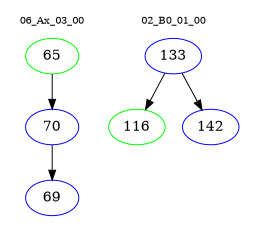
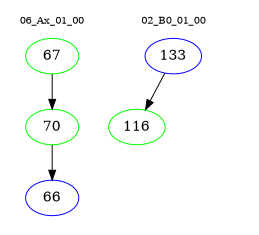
(52, 21) -> (52, 21)
(52, 56) -> (52, 56)
(52, 127) -> (52, 127)
(211, 127) -> none
(52, 198) -> (52, 198)
